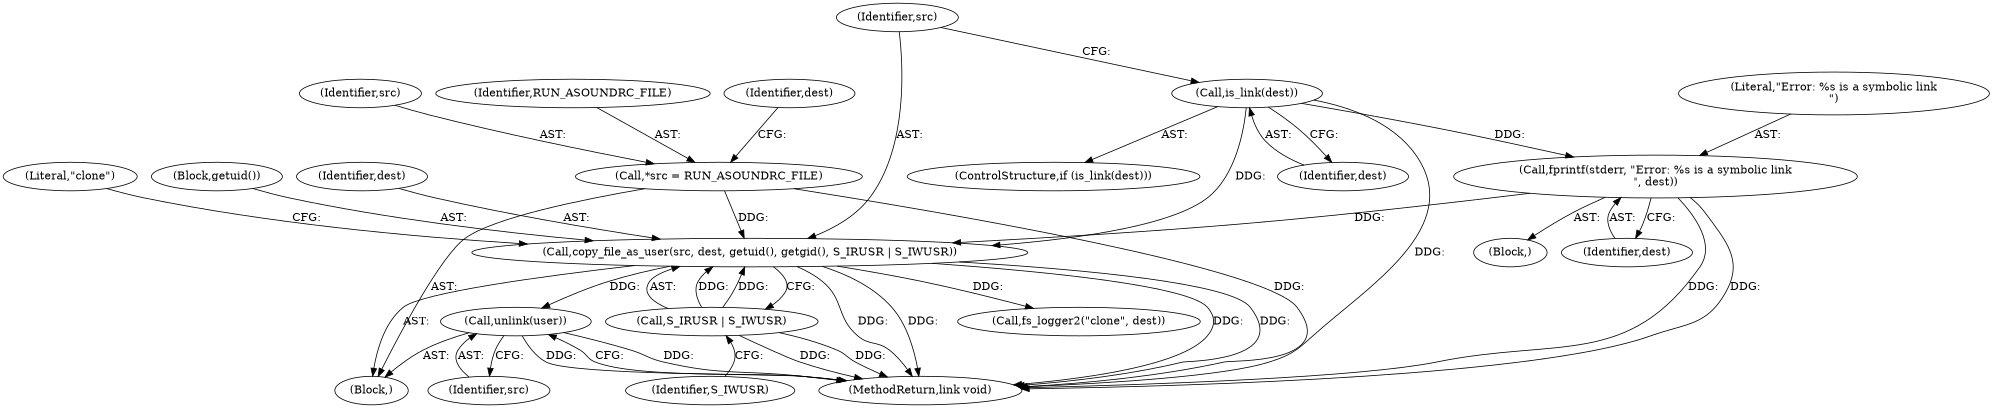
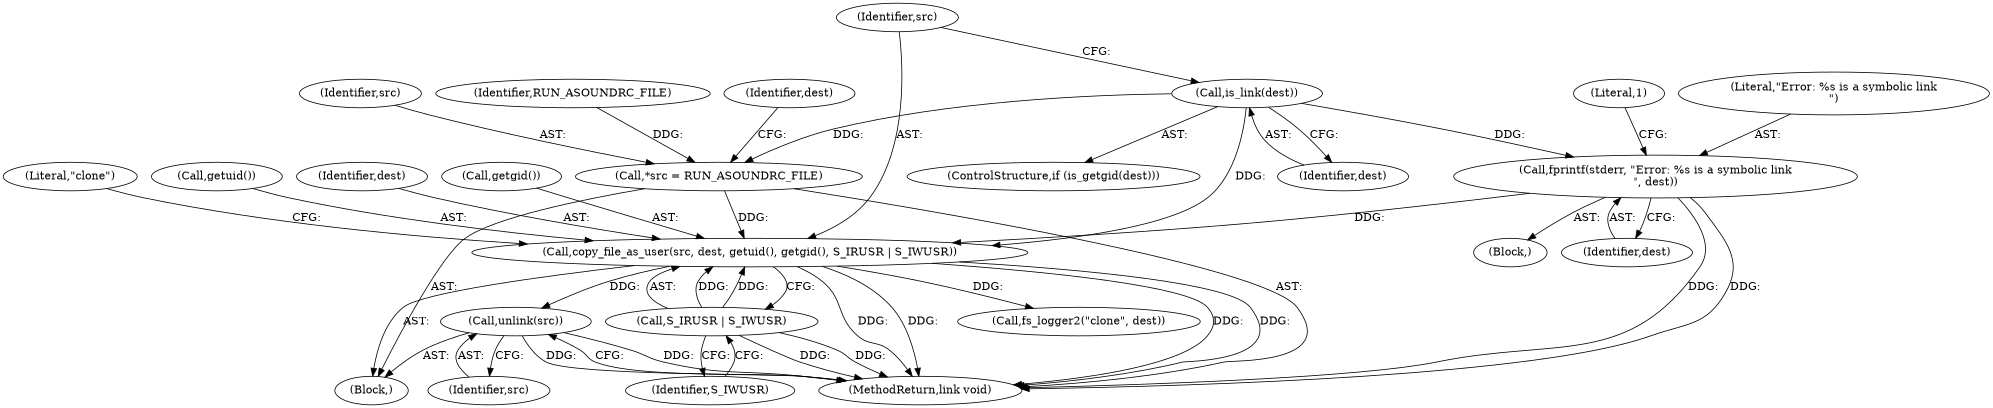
none -> (1619, 93)
(670, 135) -> (670, 135)
(217, 177) -> (217, 177)
none -> (502, 177)
(1054, 177) -> (1054, 177)
(1291, 287) -> (1291, 287)
(1333, 318) -> (958, 107)
(516, 322) -> (516, 322)
none -> (701, 352)
